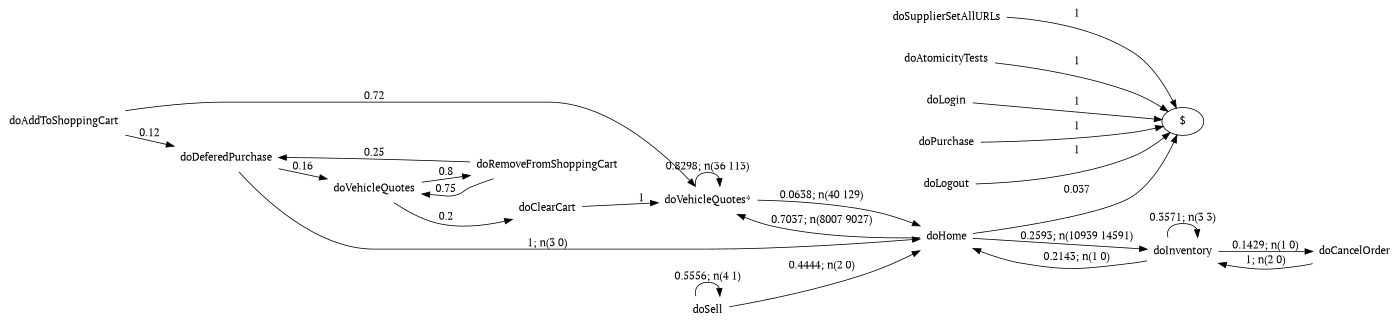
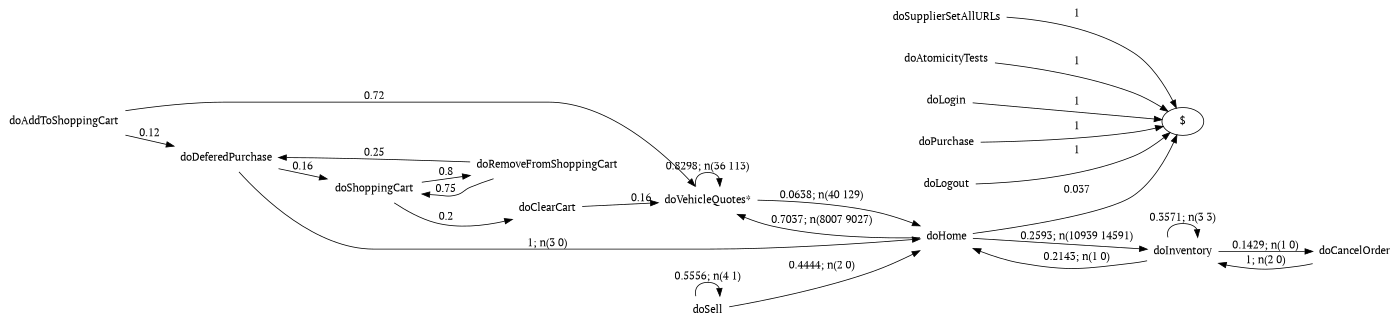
(374, 189) -> (374, 189)
(641, 198) -> (641, 198)
